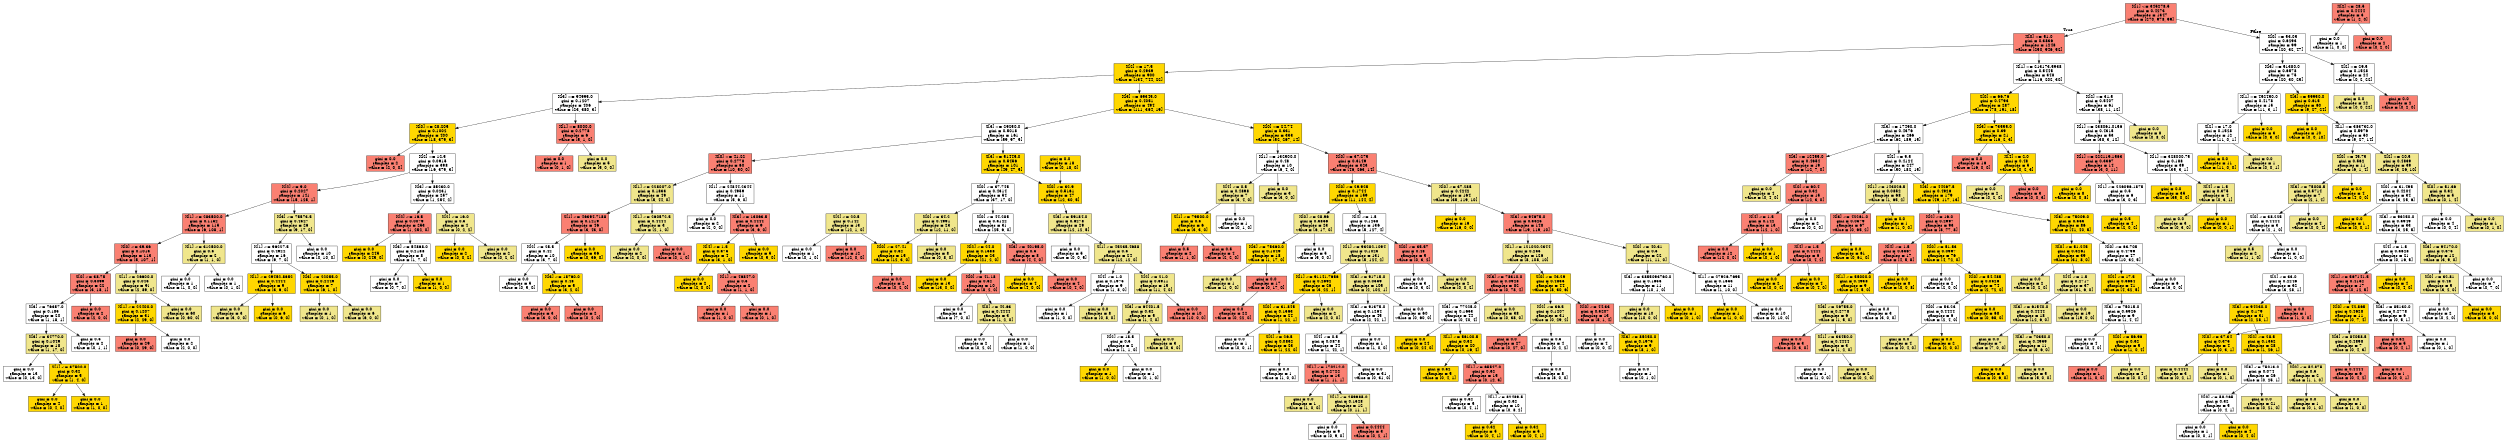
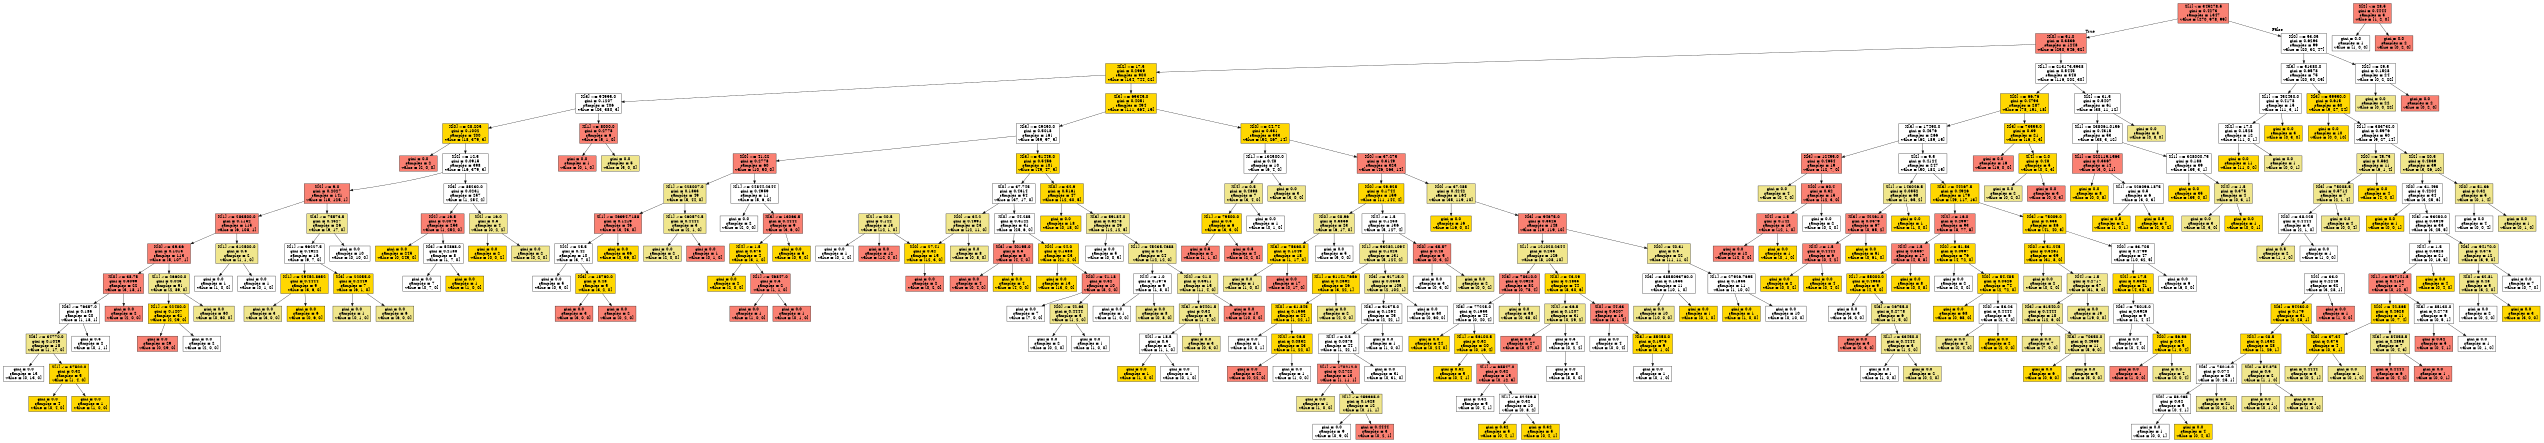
(1060, 176) -> (1061, 208)
none -> (2111, 224)
(1251, 298) -> (1269, 359)
